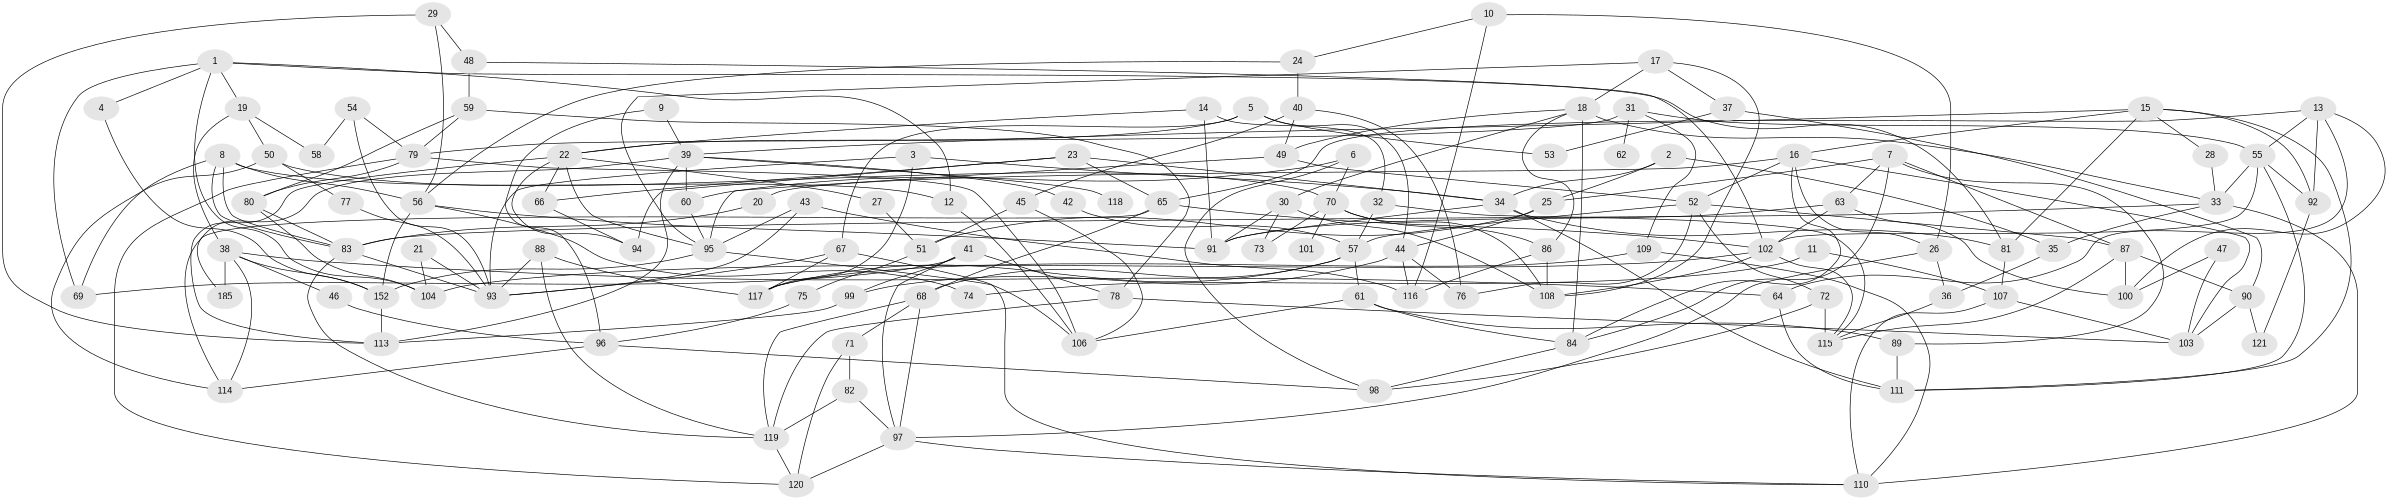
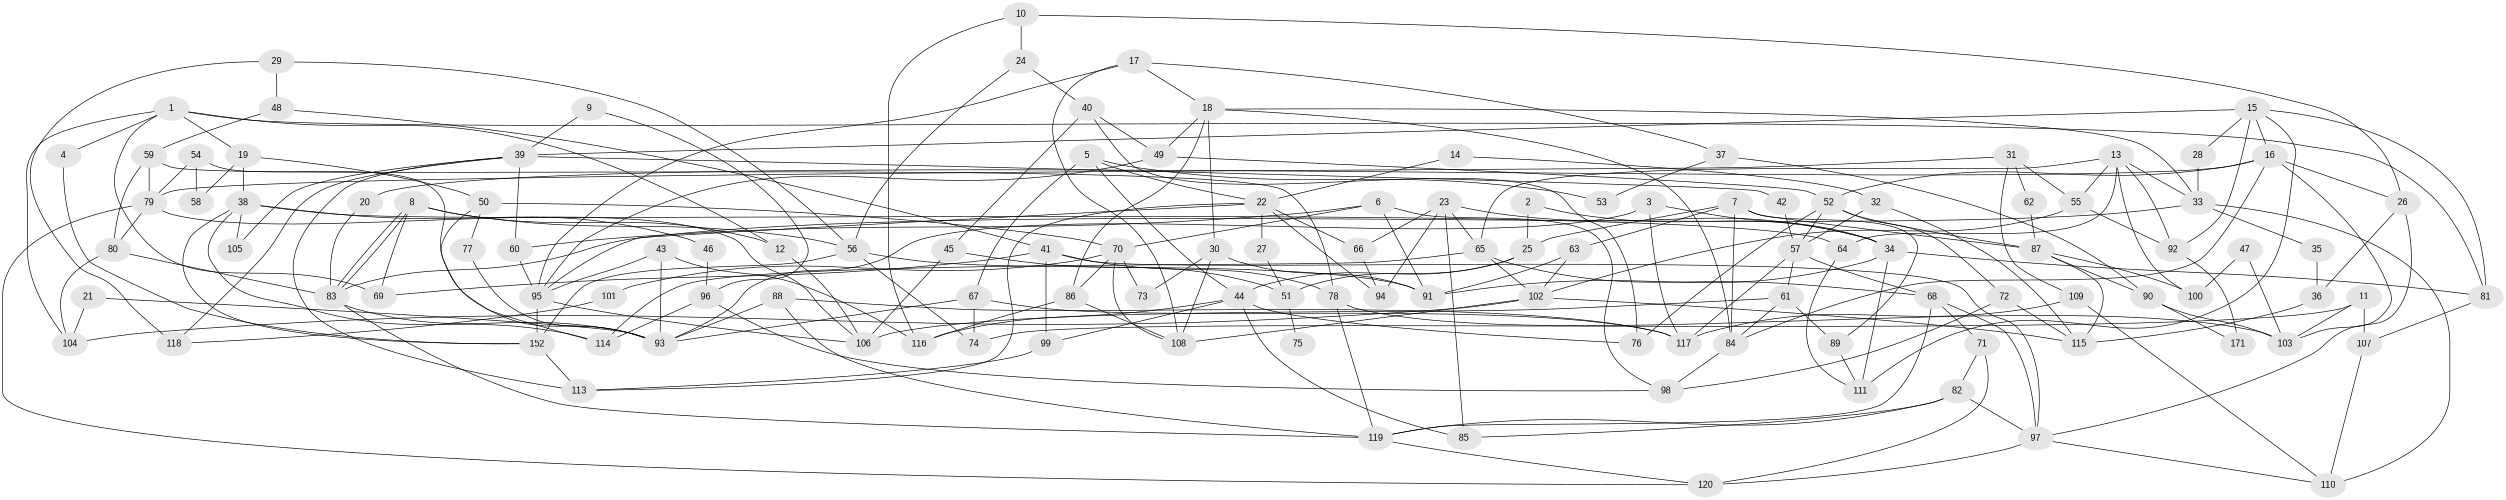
(1128, 72) -> (702, 166)
(3, 157) -> (54, 127)
(2237, 179) -> (2157, 179)
(1208, 182) -> (1403, 250)
(1865, 191) -> none
none -> (2033, 226)
(1978, 258) -> none
(225, 297) -> (235, 250)
(2093, 321) -> (2325, 321)
(705, 328) -> none
none -> (393, 329)
(2259, 344) -> (2238, 344)
(2284, 355) -> none
none -> (1464, 438)
(1265, 462) -> (974, 318)
